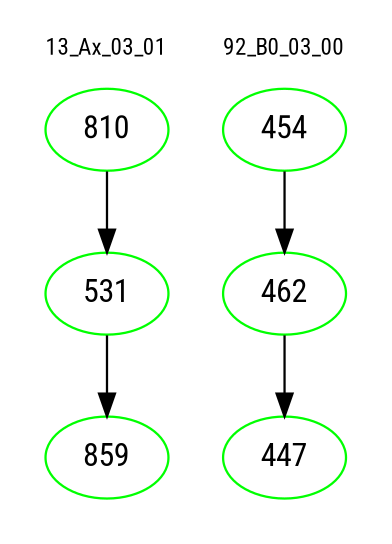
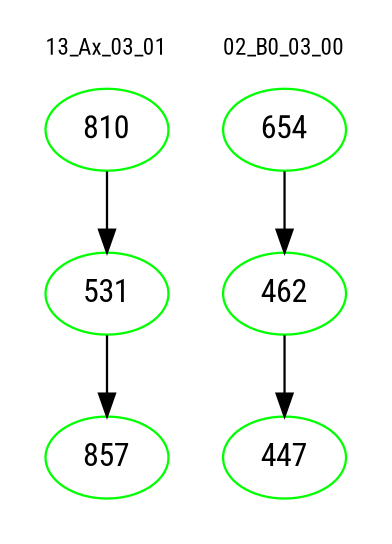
(285, 49) -> (285, 49)
(285, 130) -> (285, 130)
(107, 458) -> (107, 458)
